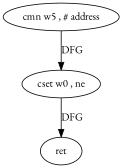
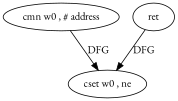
(61, 17) -> (61, 17)
(61, 114) -> (133, 47)
